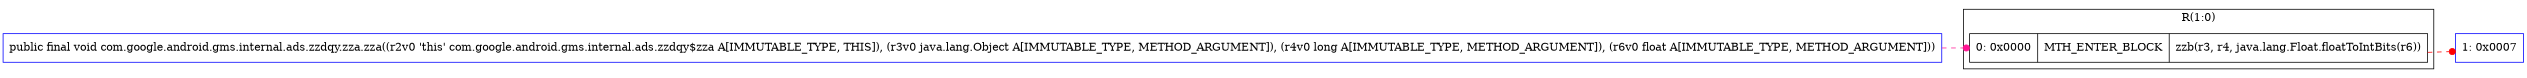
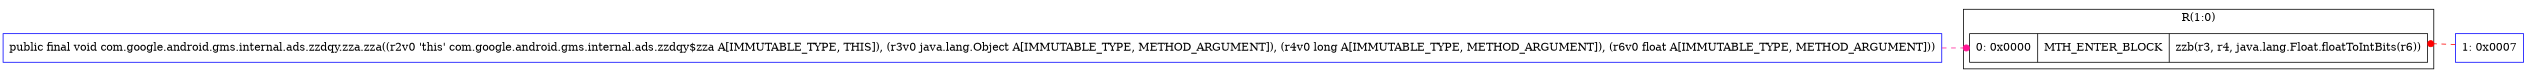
(2439, 52) -> (2445, 44)
